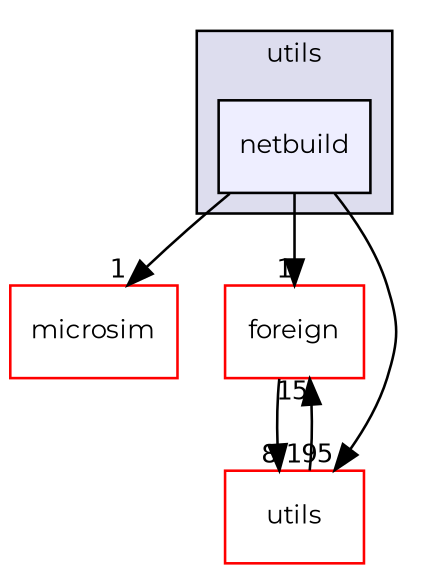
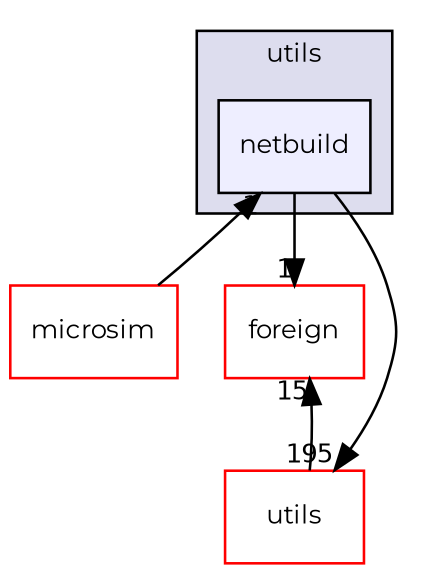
(188, 230) -> (200, 249)
(277, 412) -> none
